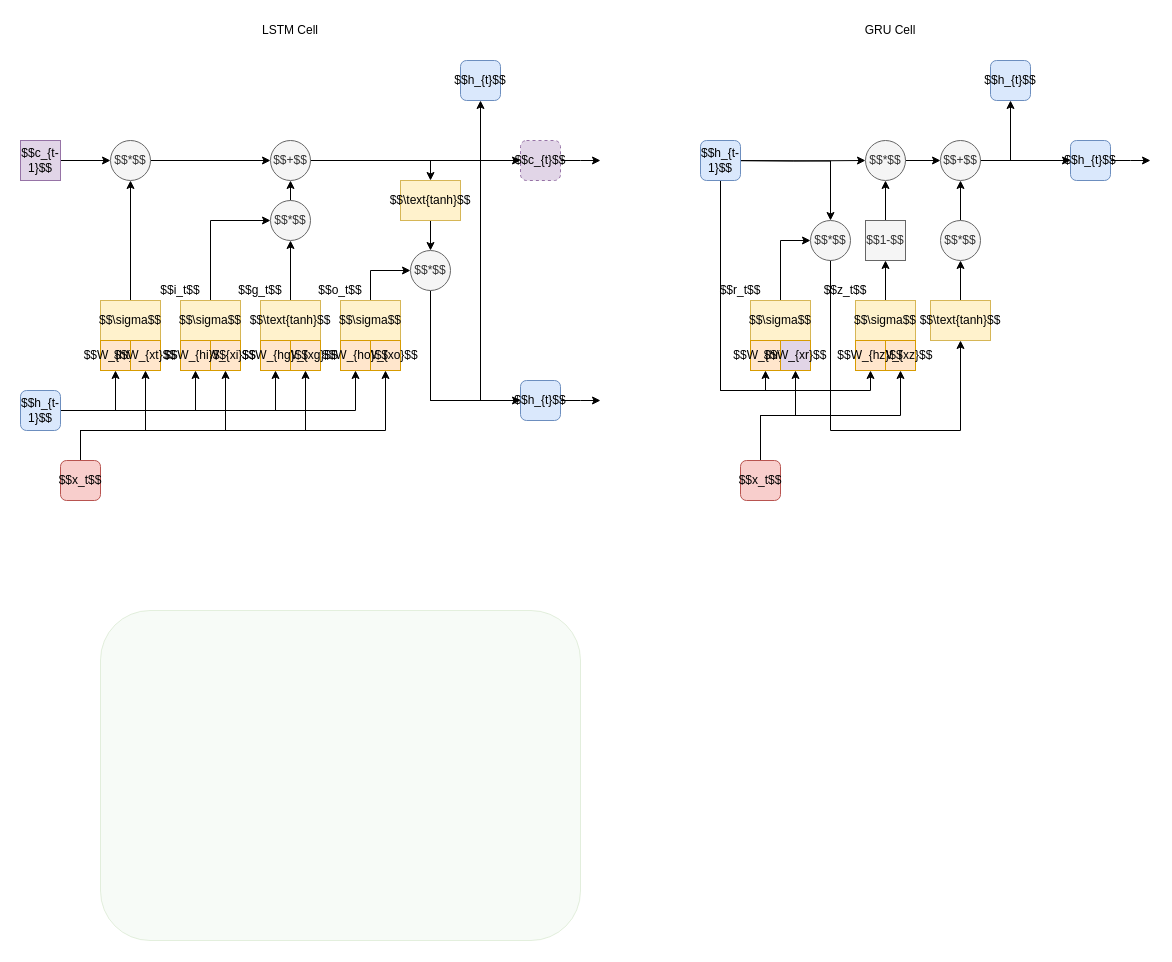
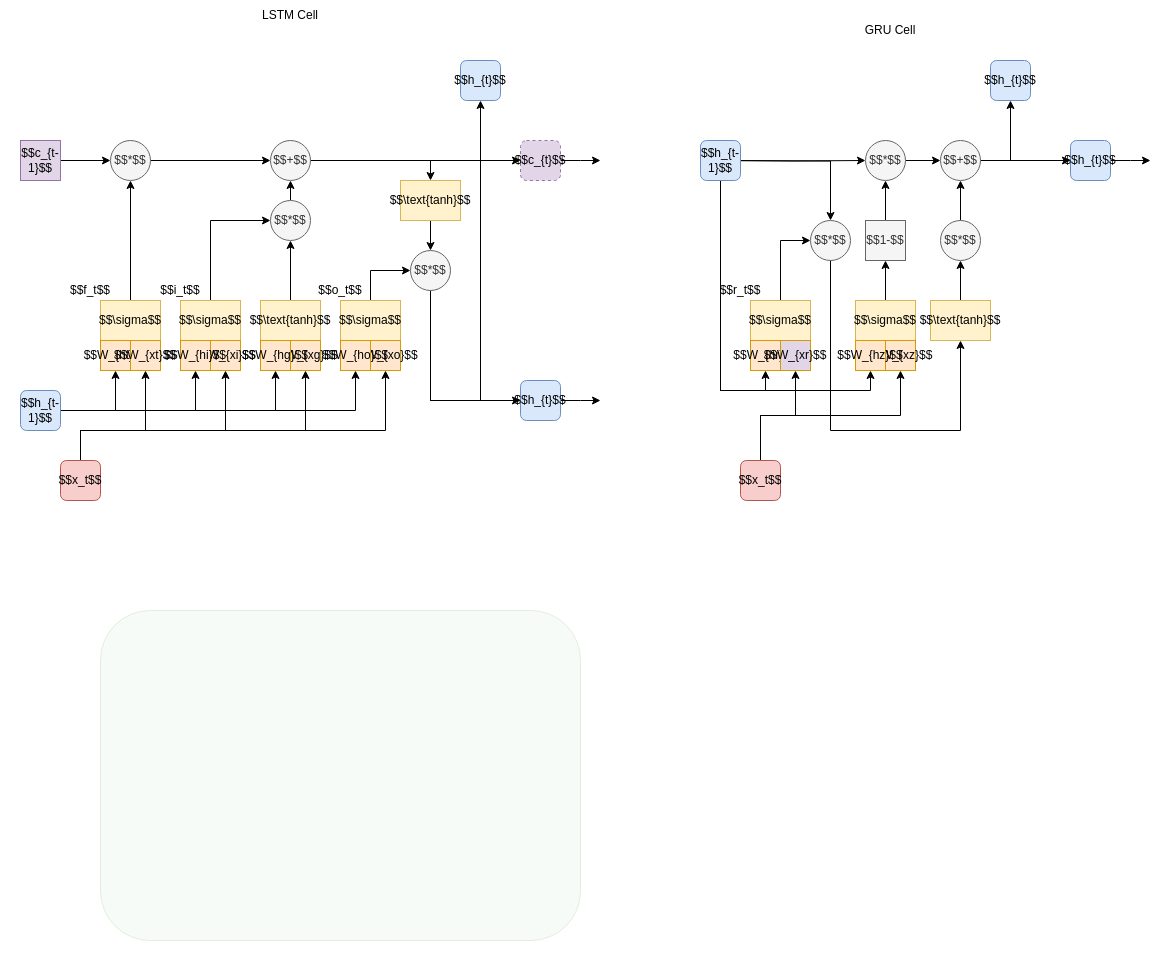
(291, 31) -> (291, 16)
none -> (91, 291)
(261, 291) -> none
(846, 291) -> none
